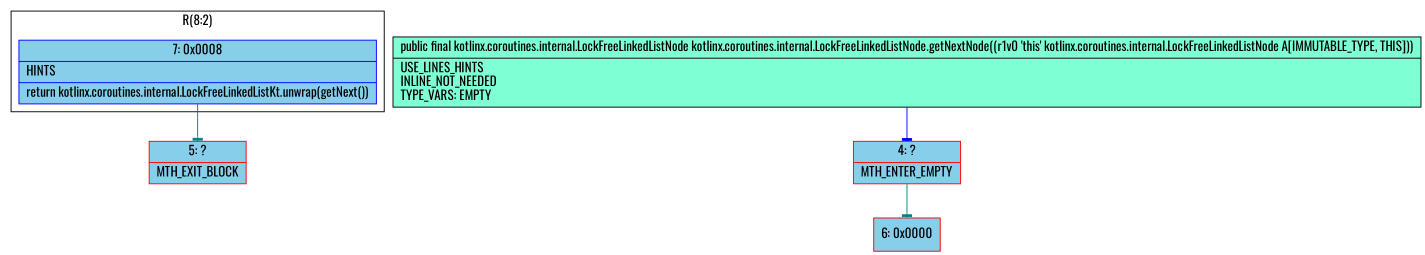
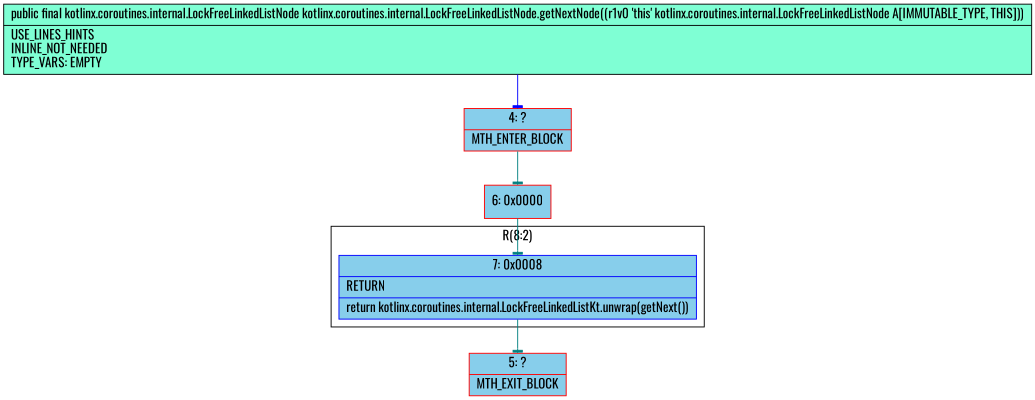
(41, 72) -> (366, 287)
(907, 173) -> (518, 140)
none -> (518, 234)
